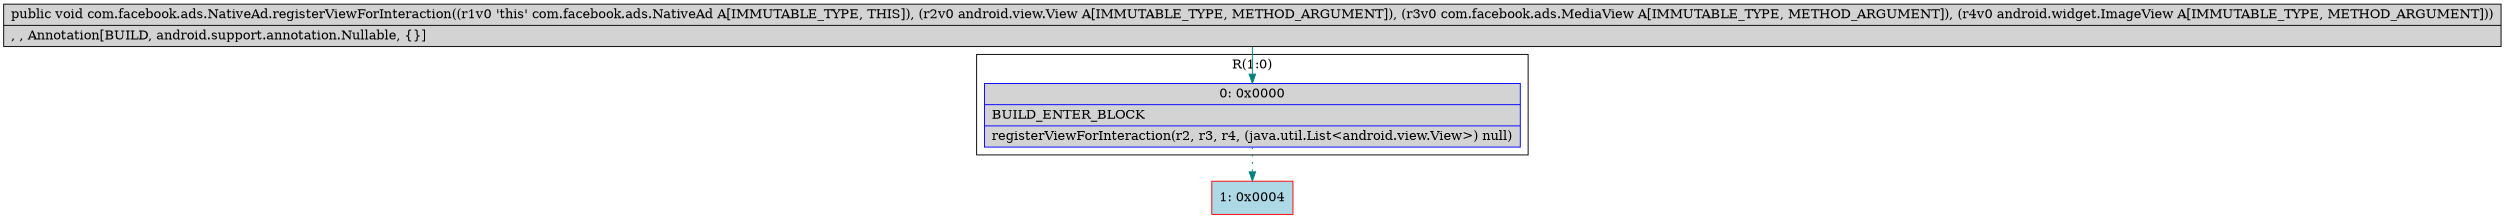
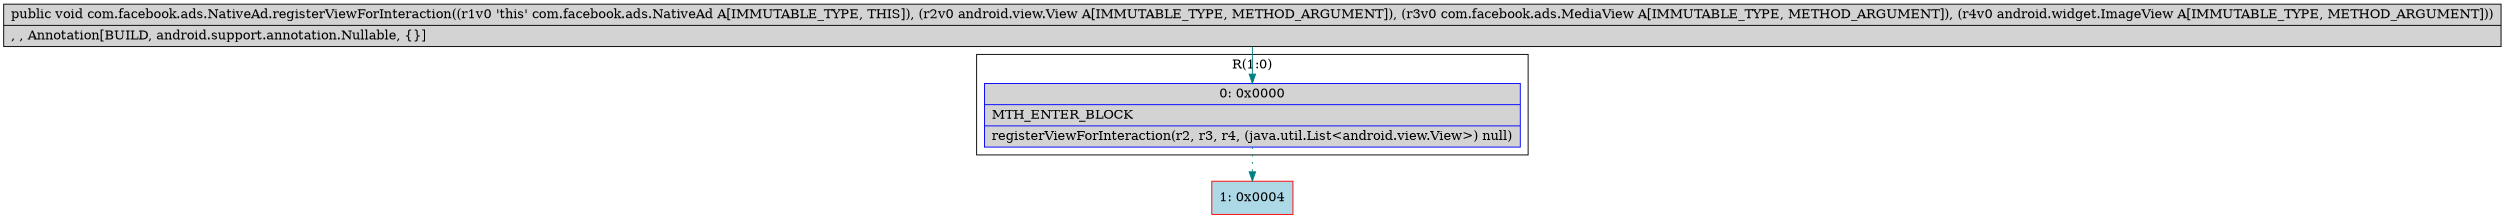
(1068, 115) -> (1063, 115)
